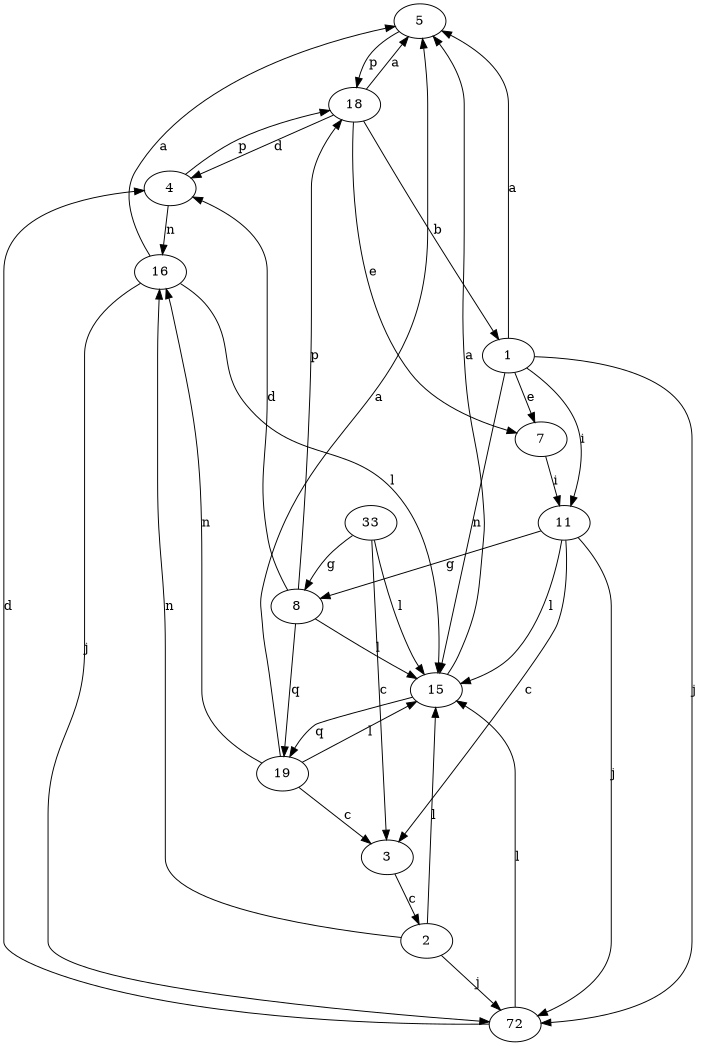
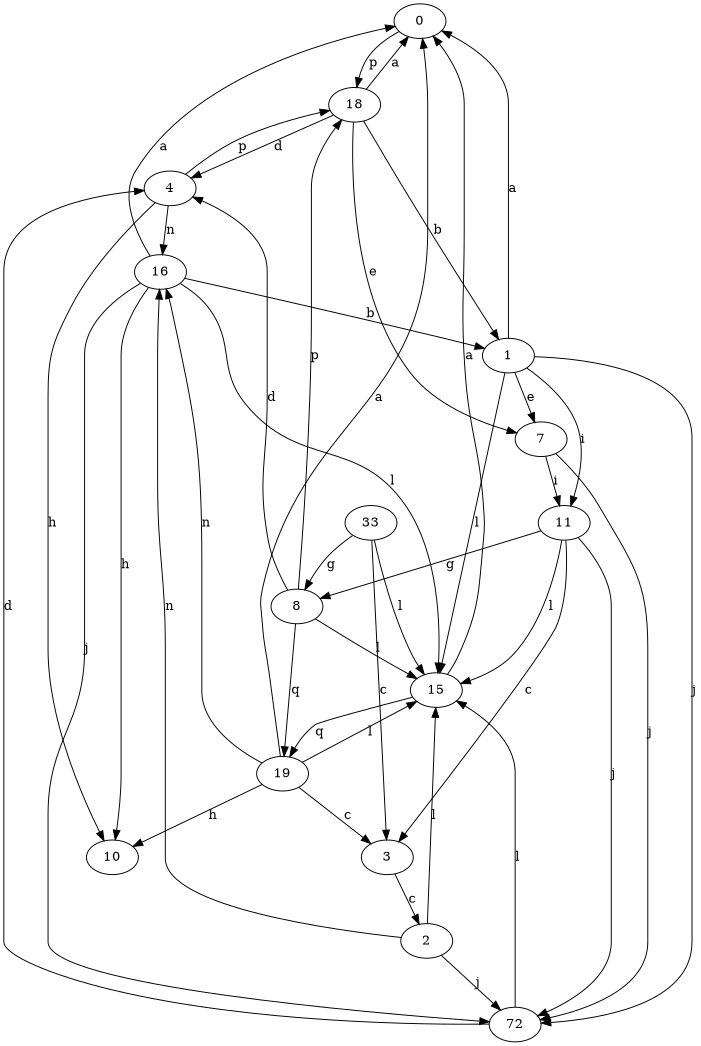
(420, 21) -> (420, 21)
none -> (330, 311)
(477, 523) -> (477, 523)
none -> (648, 751)
none -> (112, 857)
